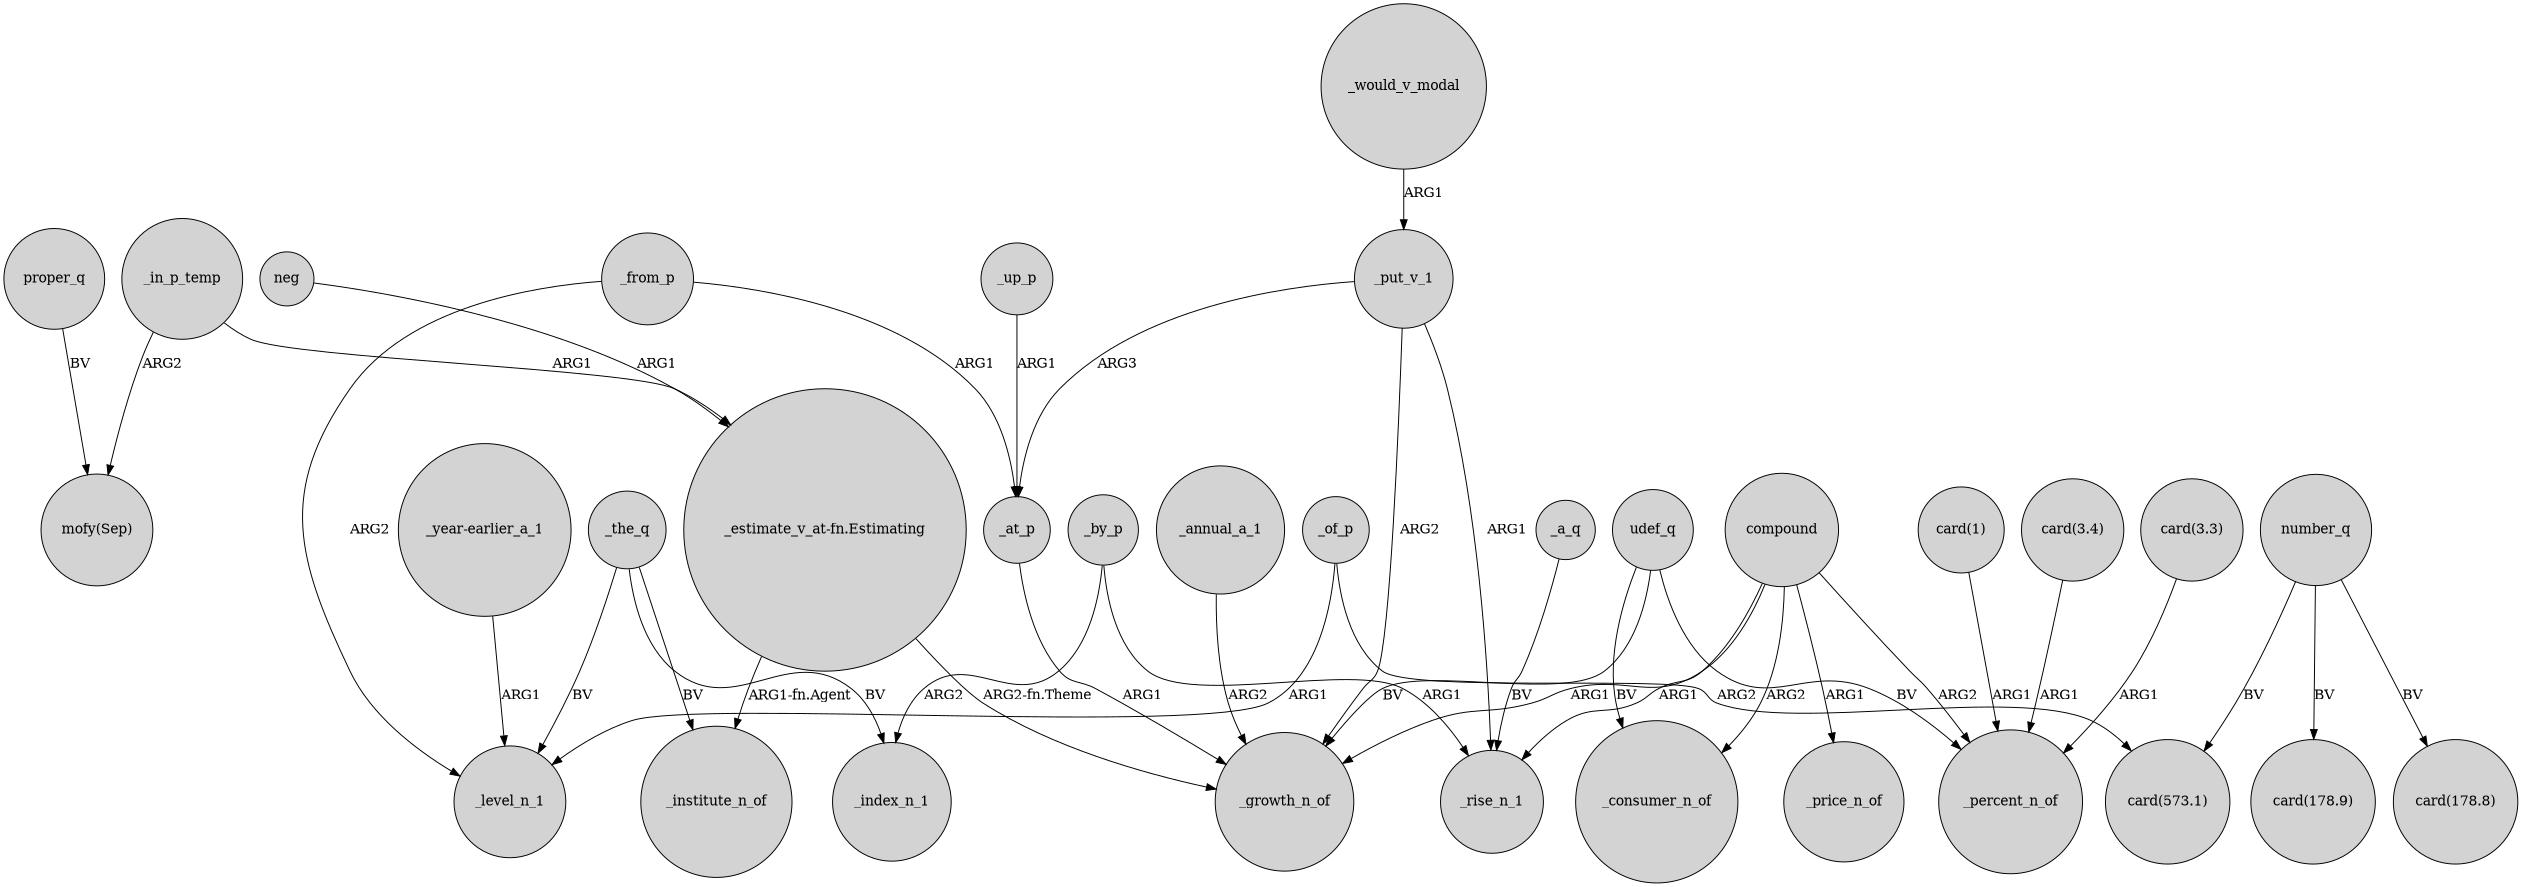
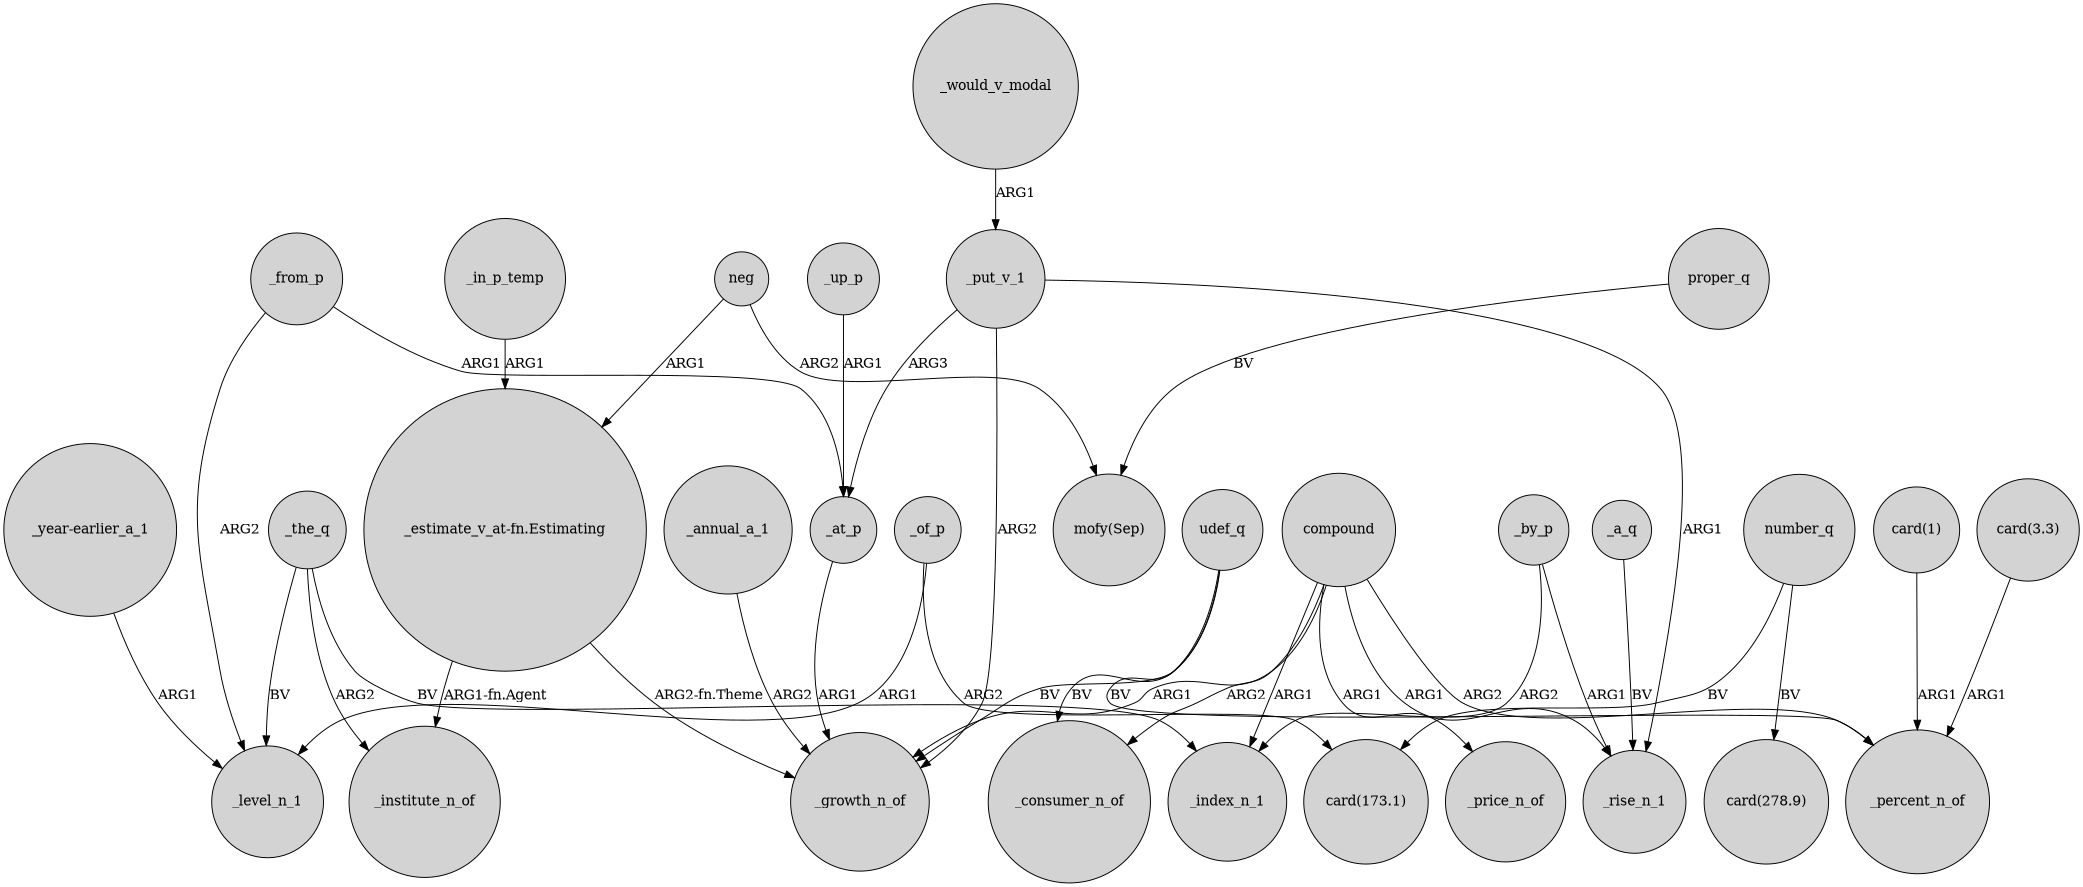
(128, 398) -> (925, 379)
(2073, 530) -> none
none -> (1281, 672)
(693, 696) -> (355, 696)
(2168, 802) -> (1366, 802)
(2313, 802) -> (1766, 802)
(2456, 802) -> none
